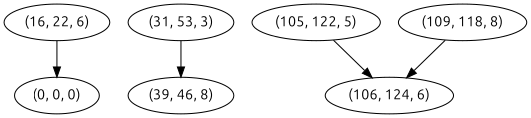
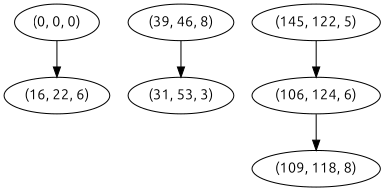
(316, 22) -> (316, 22)
(57, 54) -> (57, 54)
(181, 54) -> (181, 54)
(430, 55) -> (316, 127)
